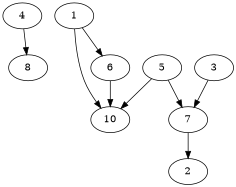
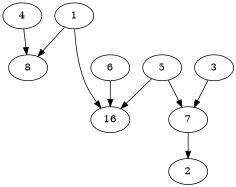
(90, 39) -> (54, 39)
(110, 120) -> (110, 120)
